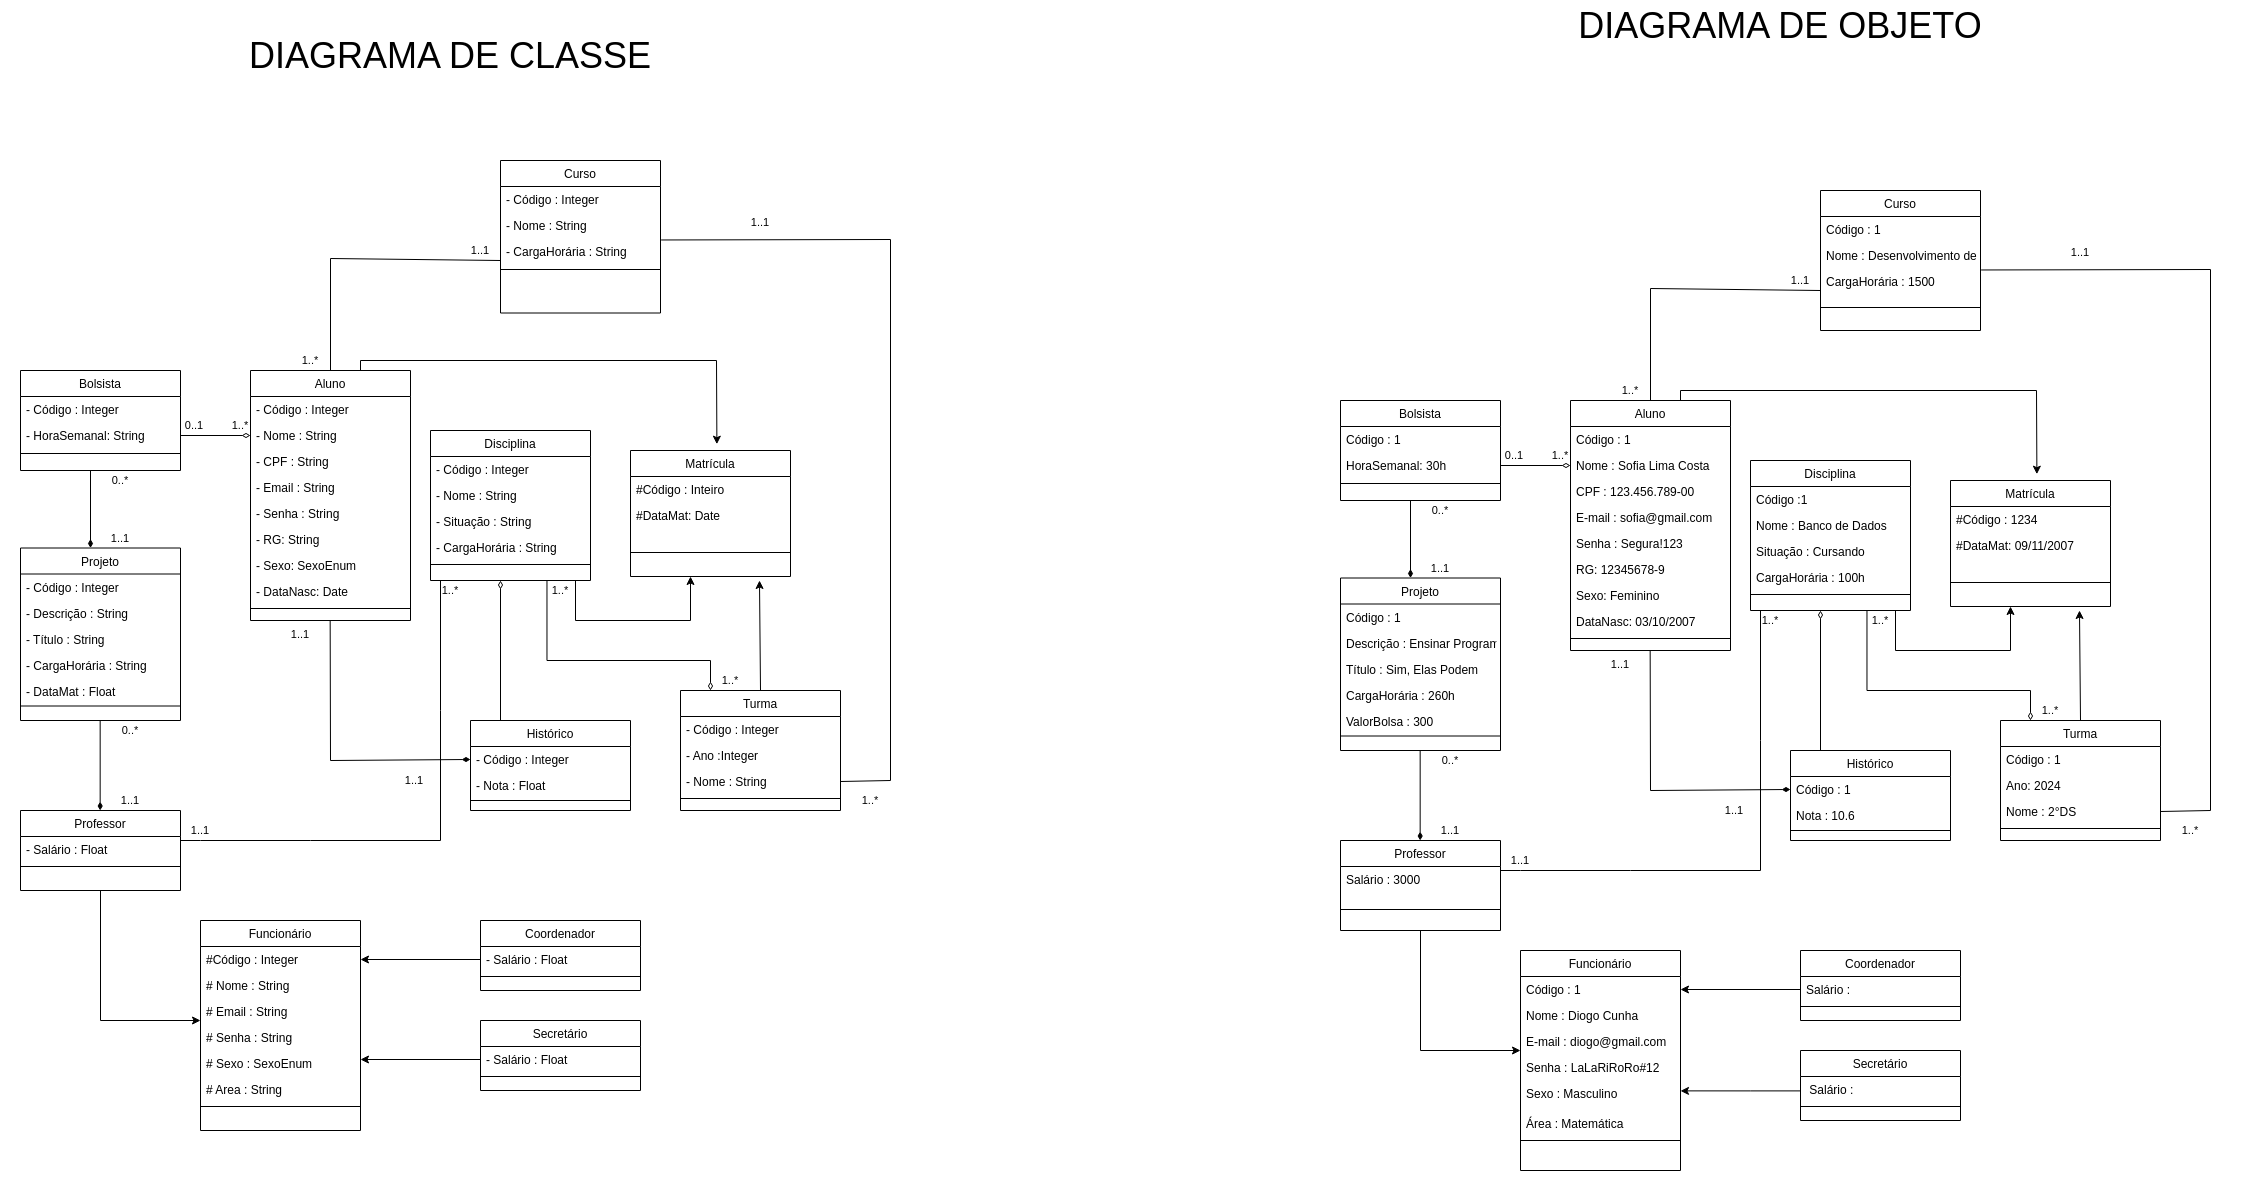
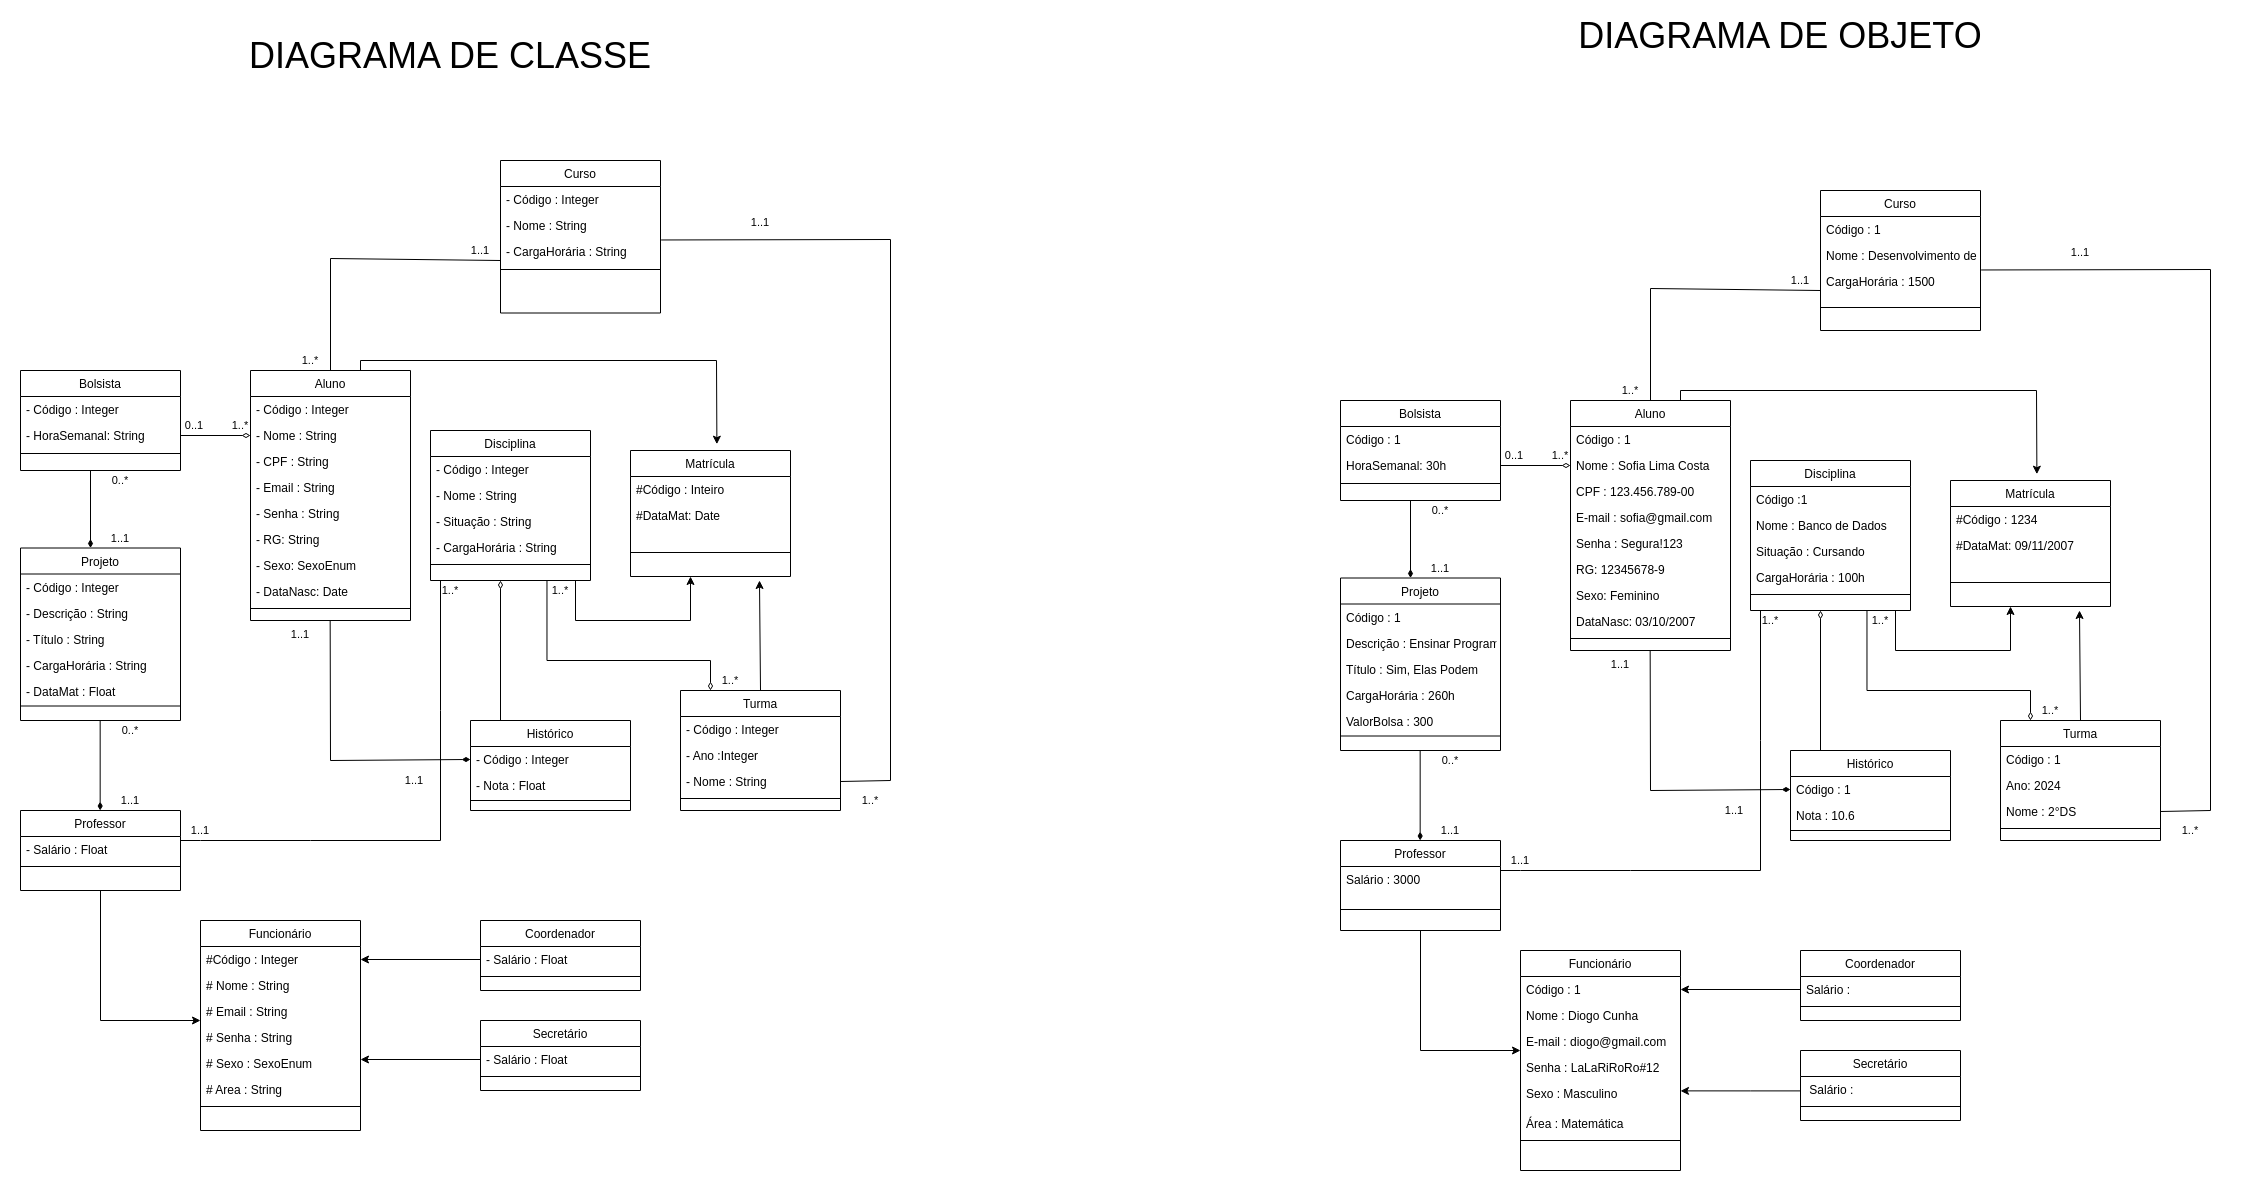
(1781, 26) -> (1781, 36)
